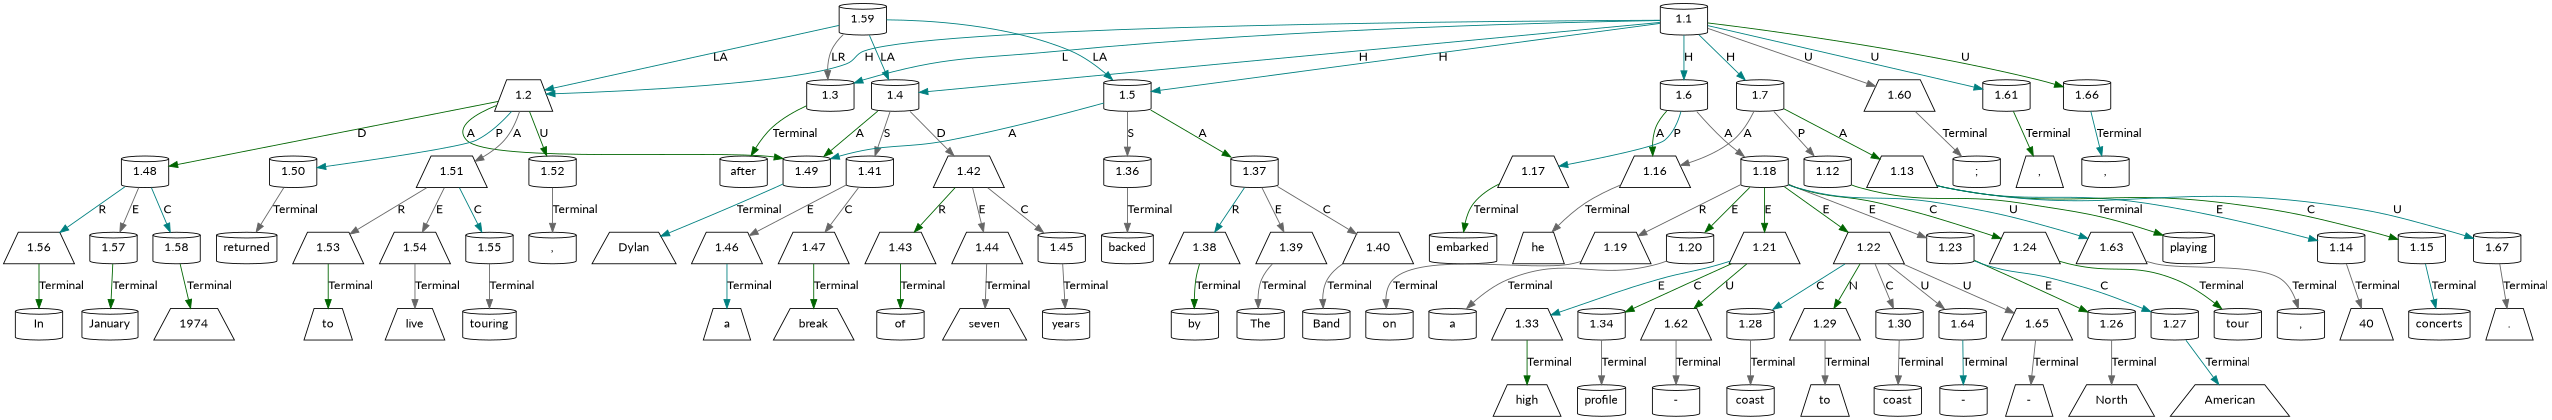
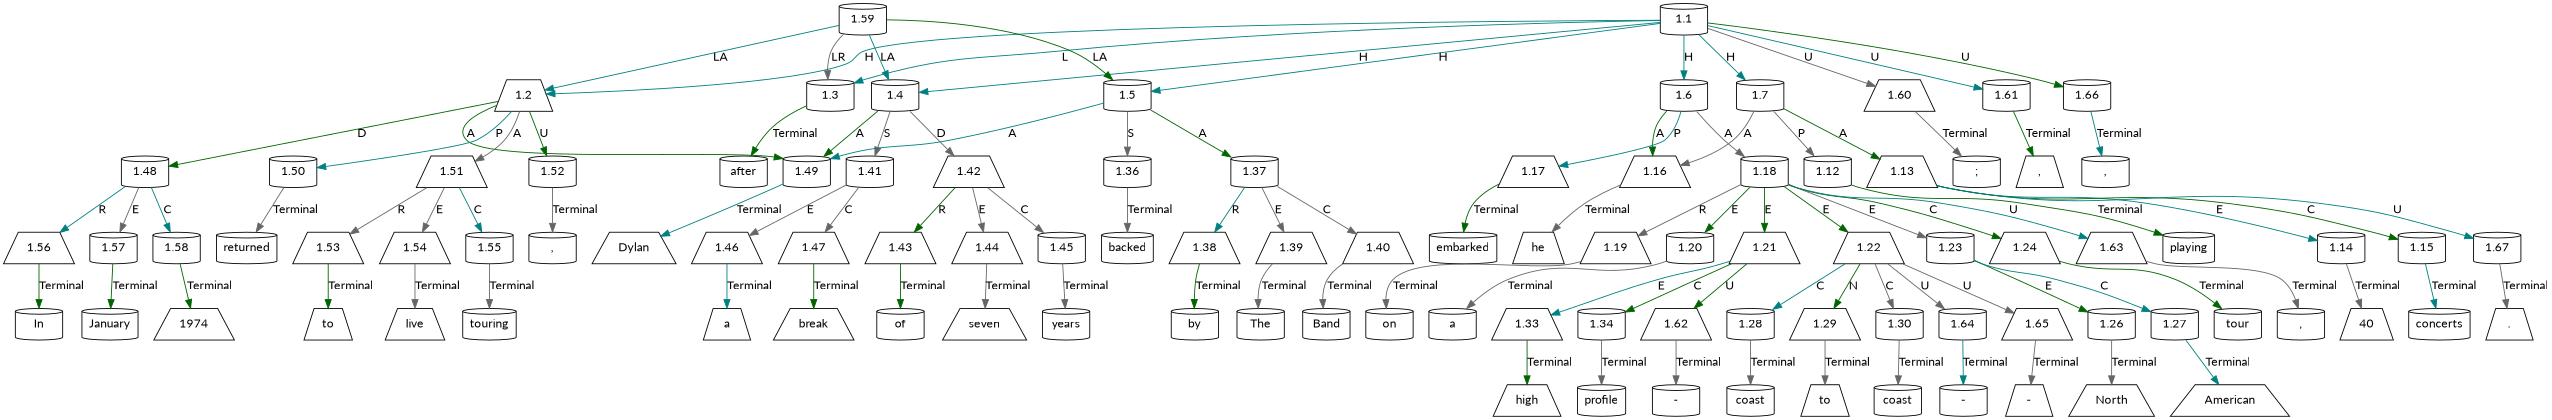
(995, 29) -> (995, 29)
